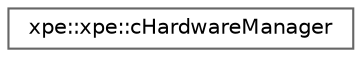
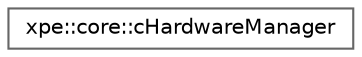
(181, 29) -> (181, 29)
